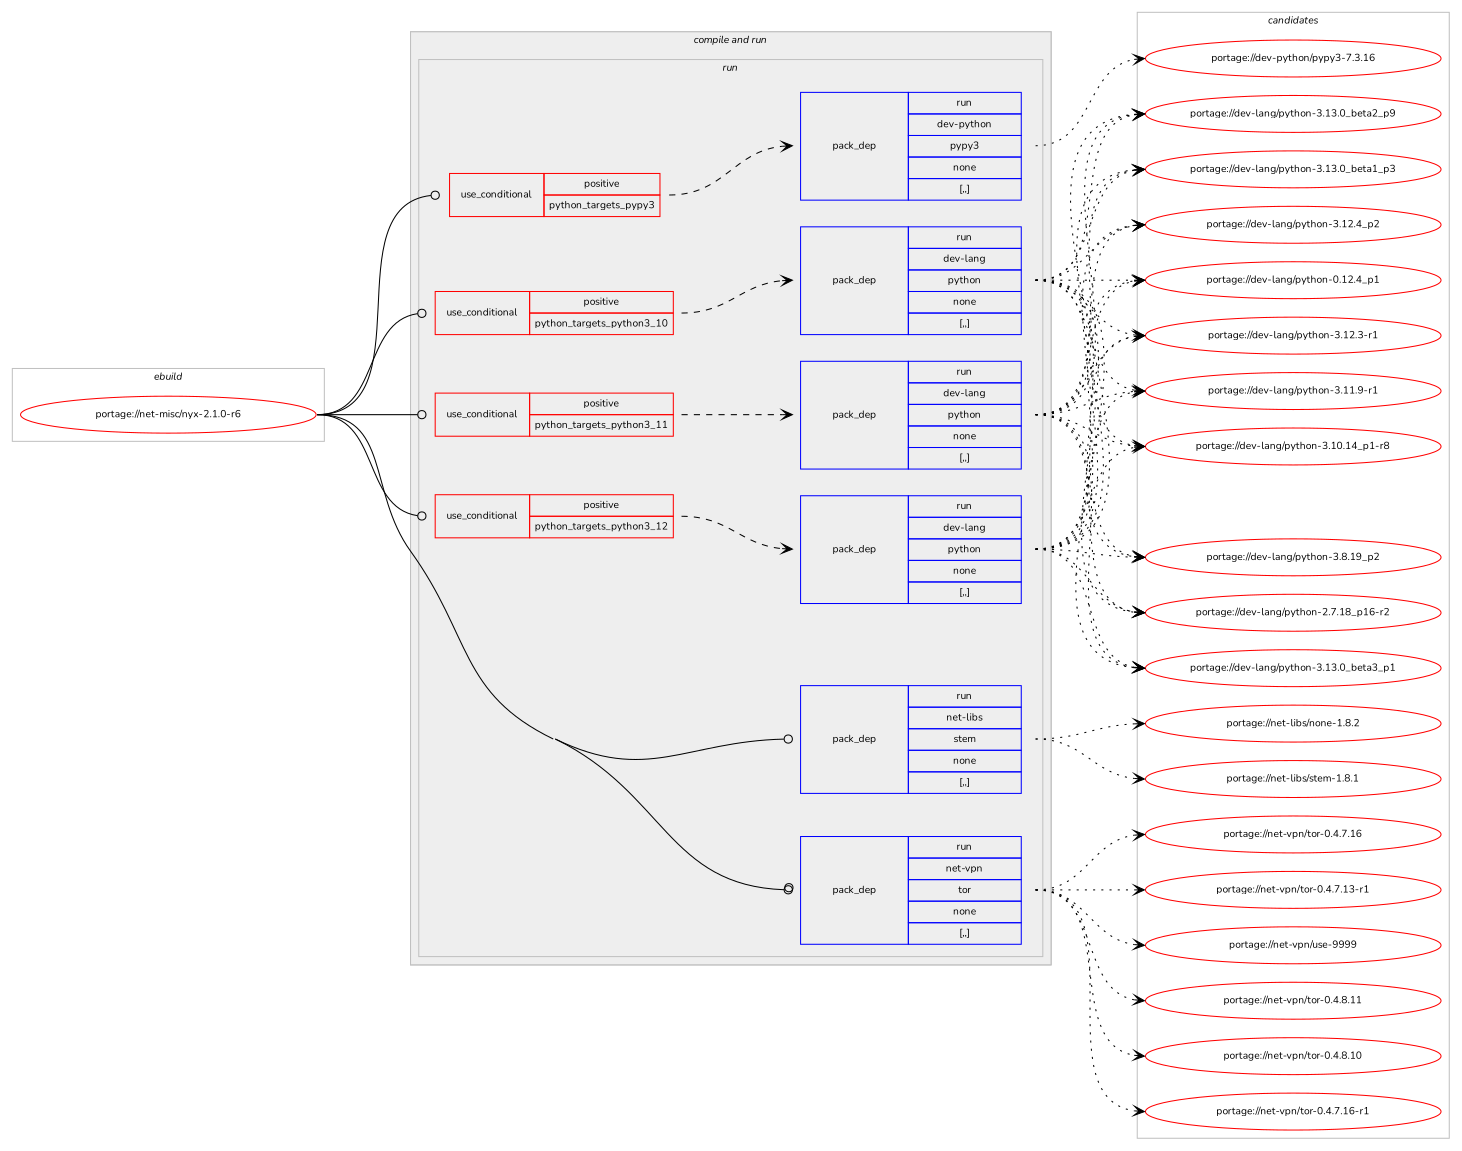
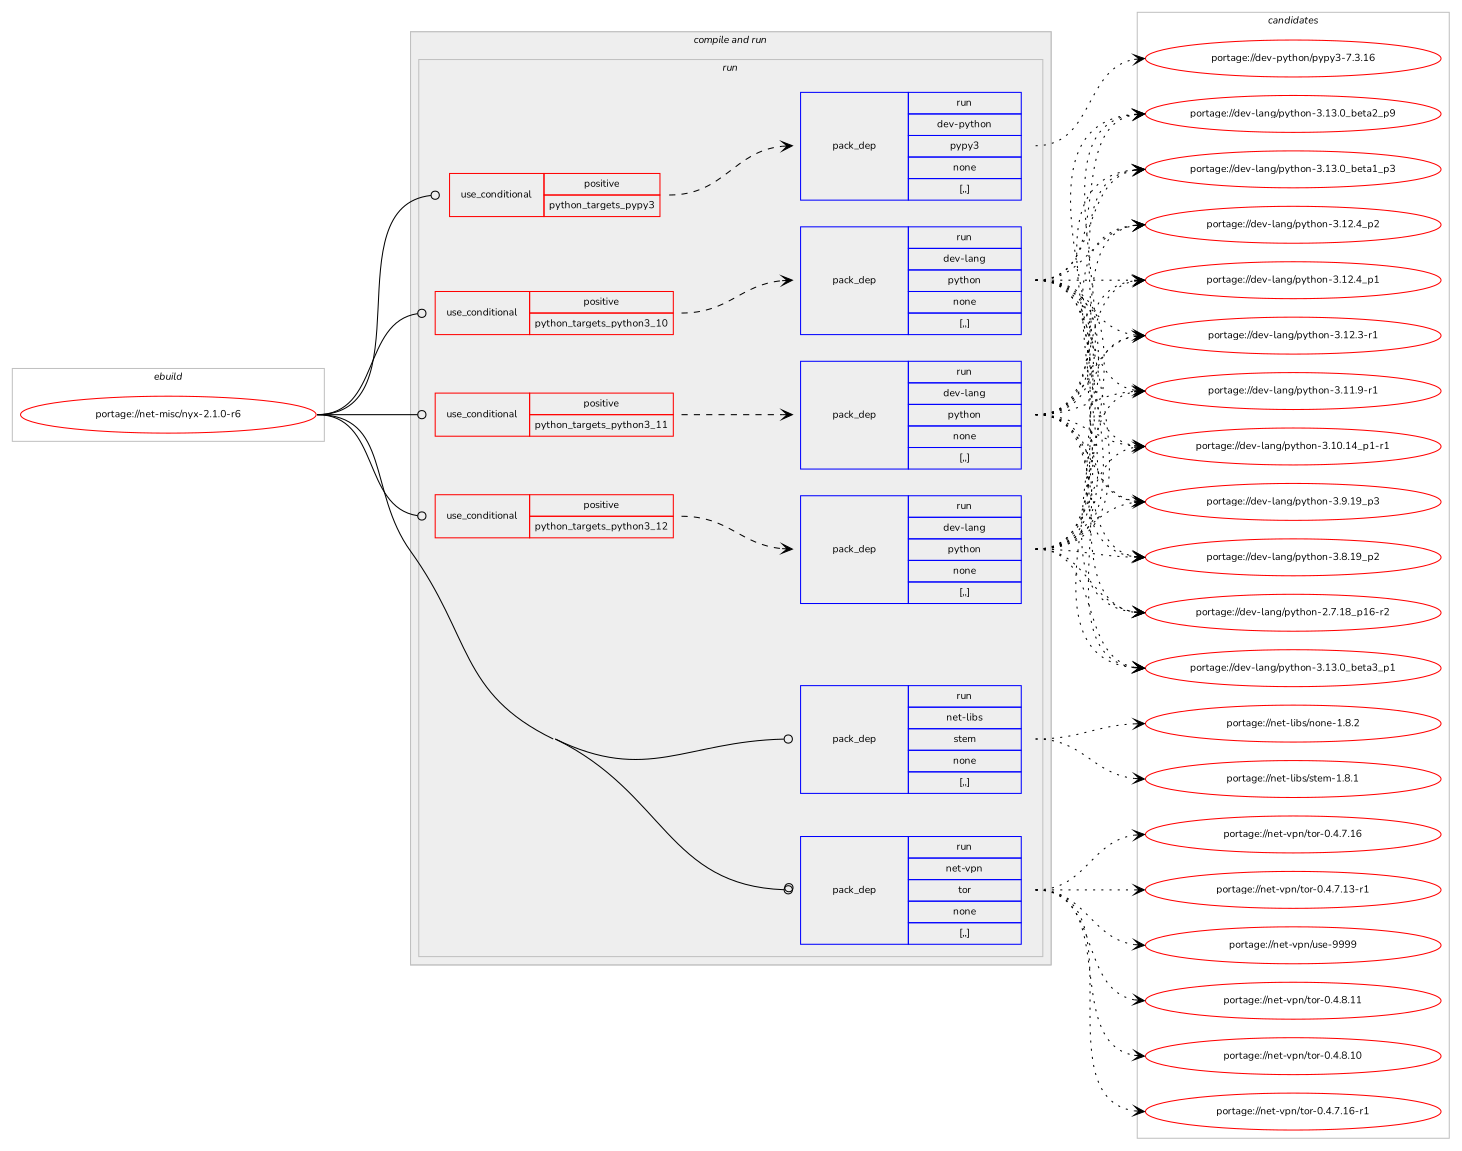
(1293, 280) -> (1293, 280)
(1293, 446) -> (1293, 446)
none -> (1293, 502)
